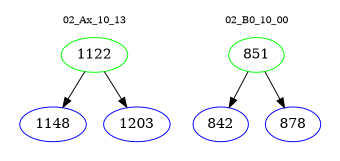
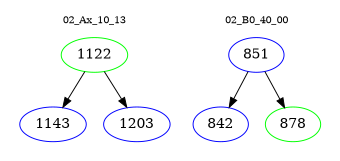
(257, 21) -> (257, 21)
(256, 55) -> (256, 55)
(53, 124) -> (53, 124)
(293, 124) -> (293, 124)
